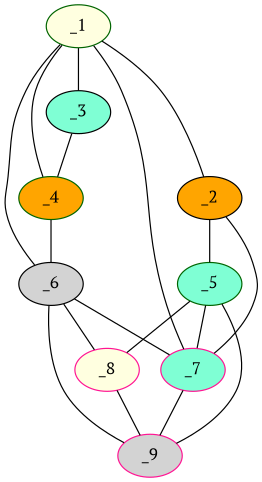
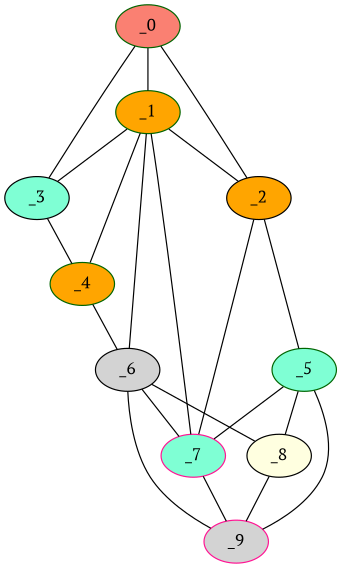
(78, 26) -> (148, 112)
none -> (148, 26)
(107, 370) -> (279, 456)
